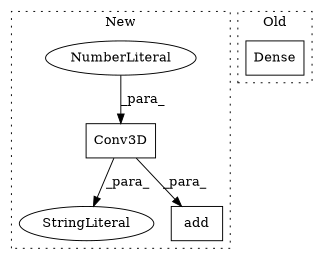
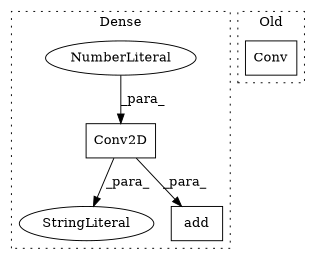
(121, 22) -> (121, 22)
(275, 58) -> (271, 58)
(121, 141) -> (121, 141)
